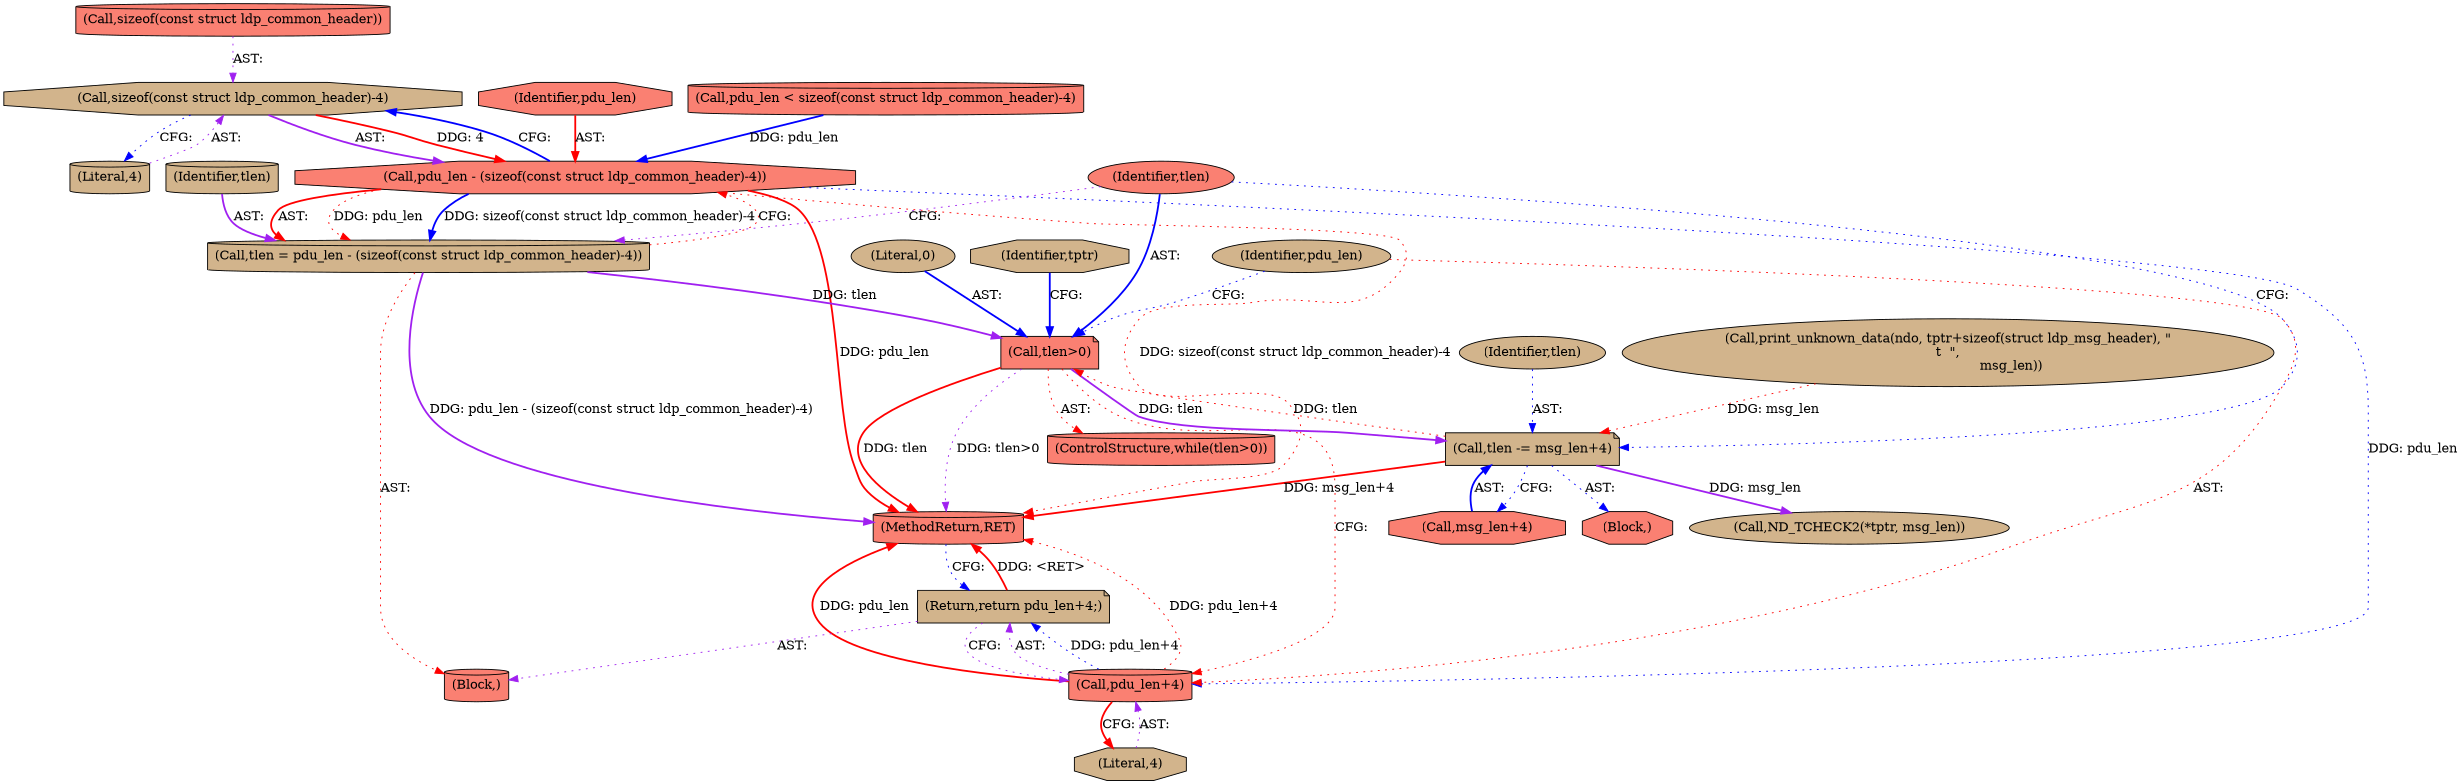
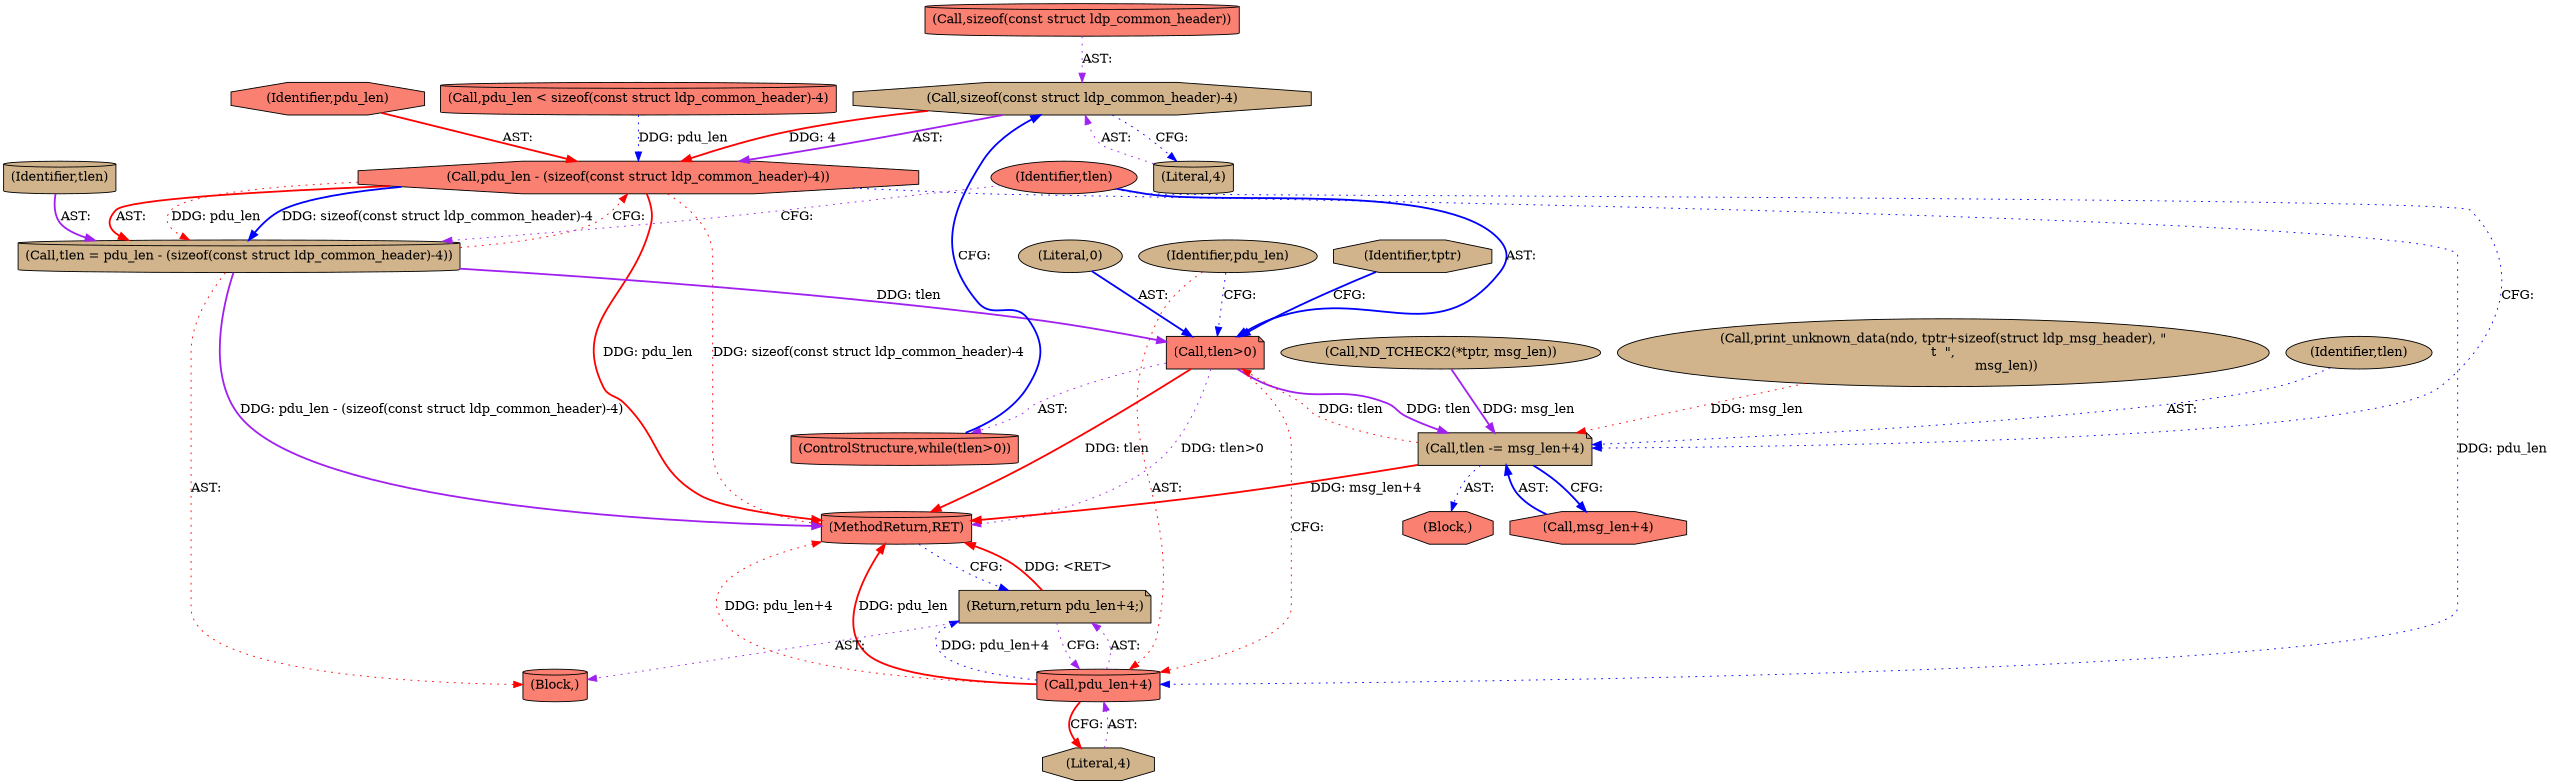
(475, 129) -> (974, 297)
(735, 137) -> (638, 134)
(1053, 403) -> (1071, 390)
(1518, 487) -> (1558, 483)
(1689, 488) -> (1470, 397)
